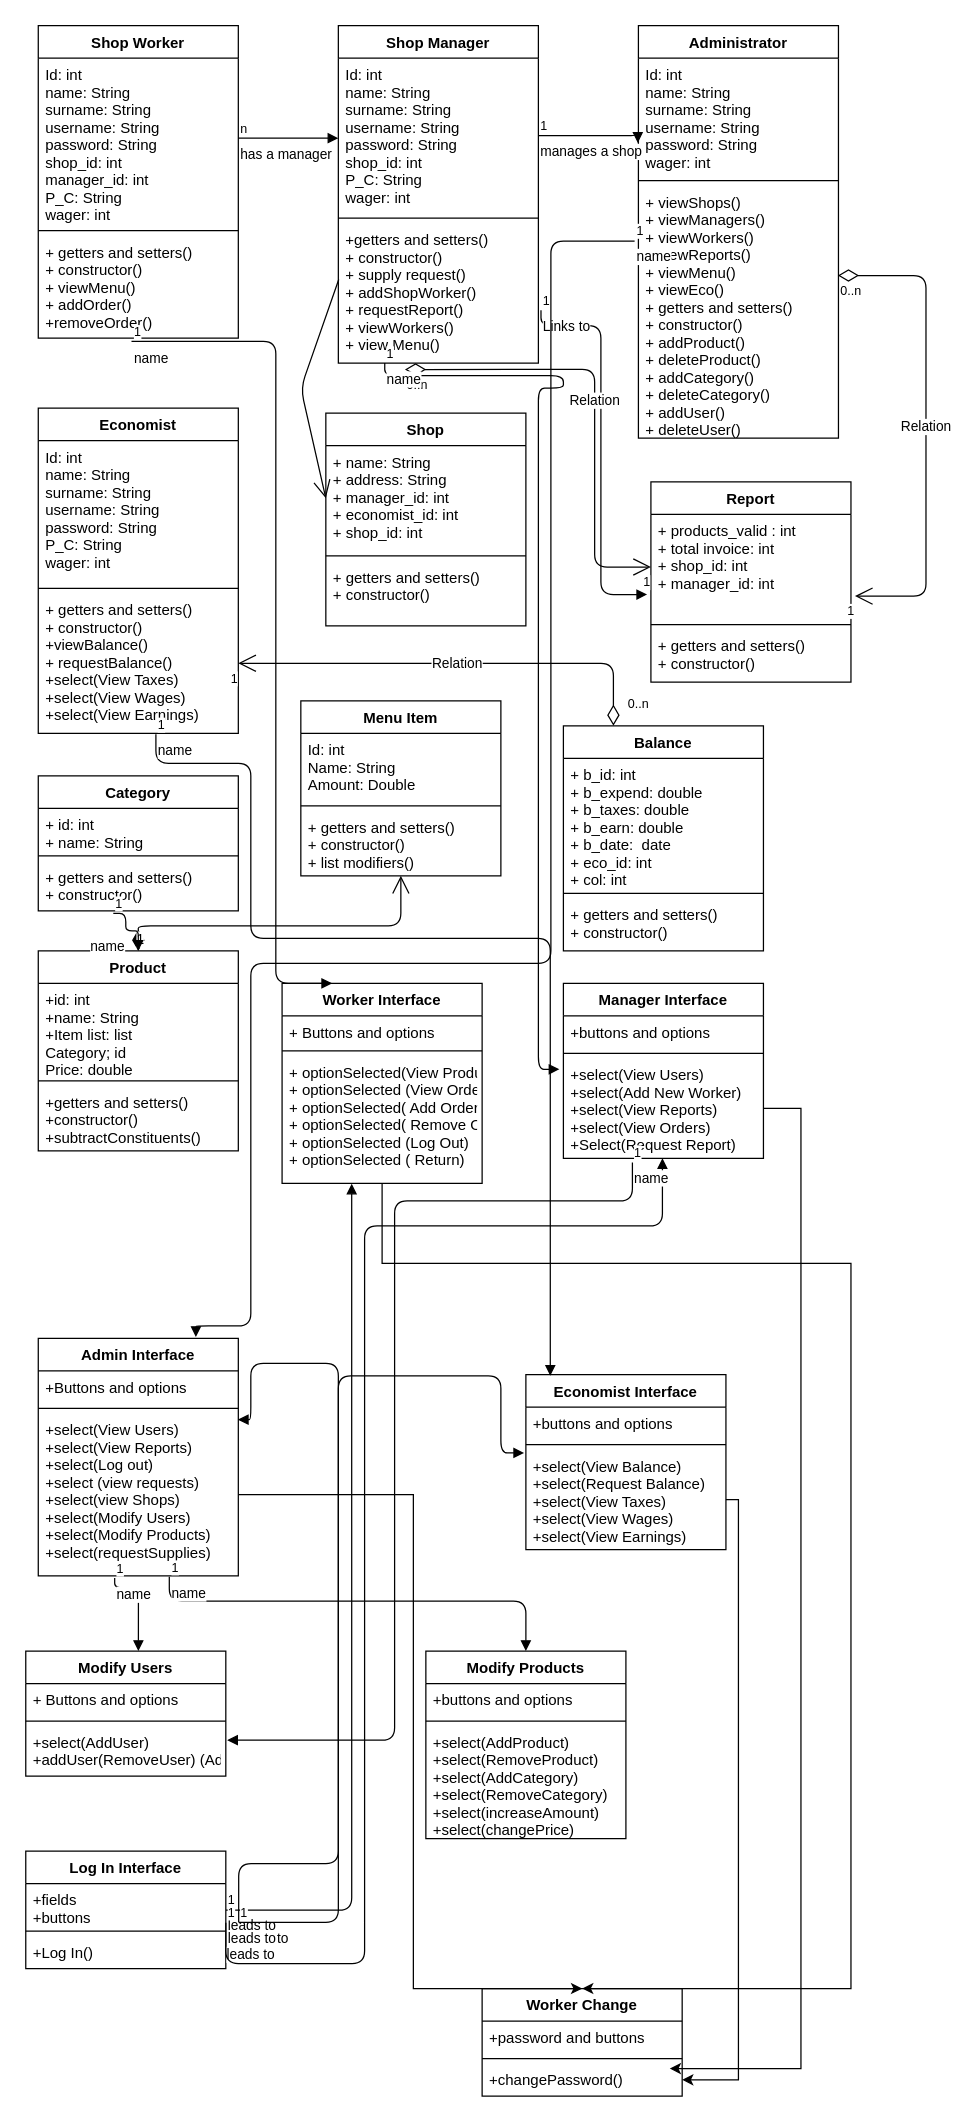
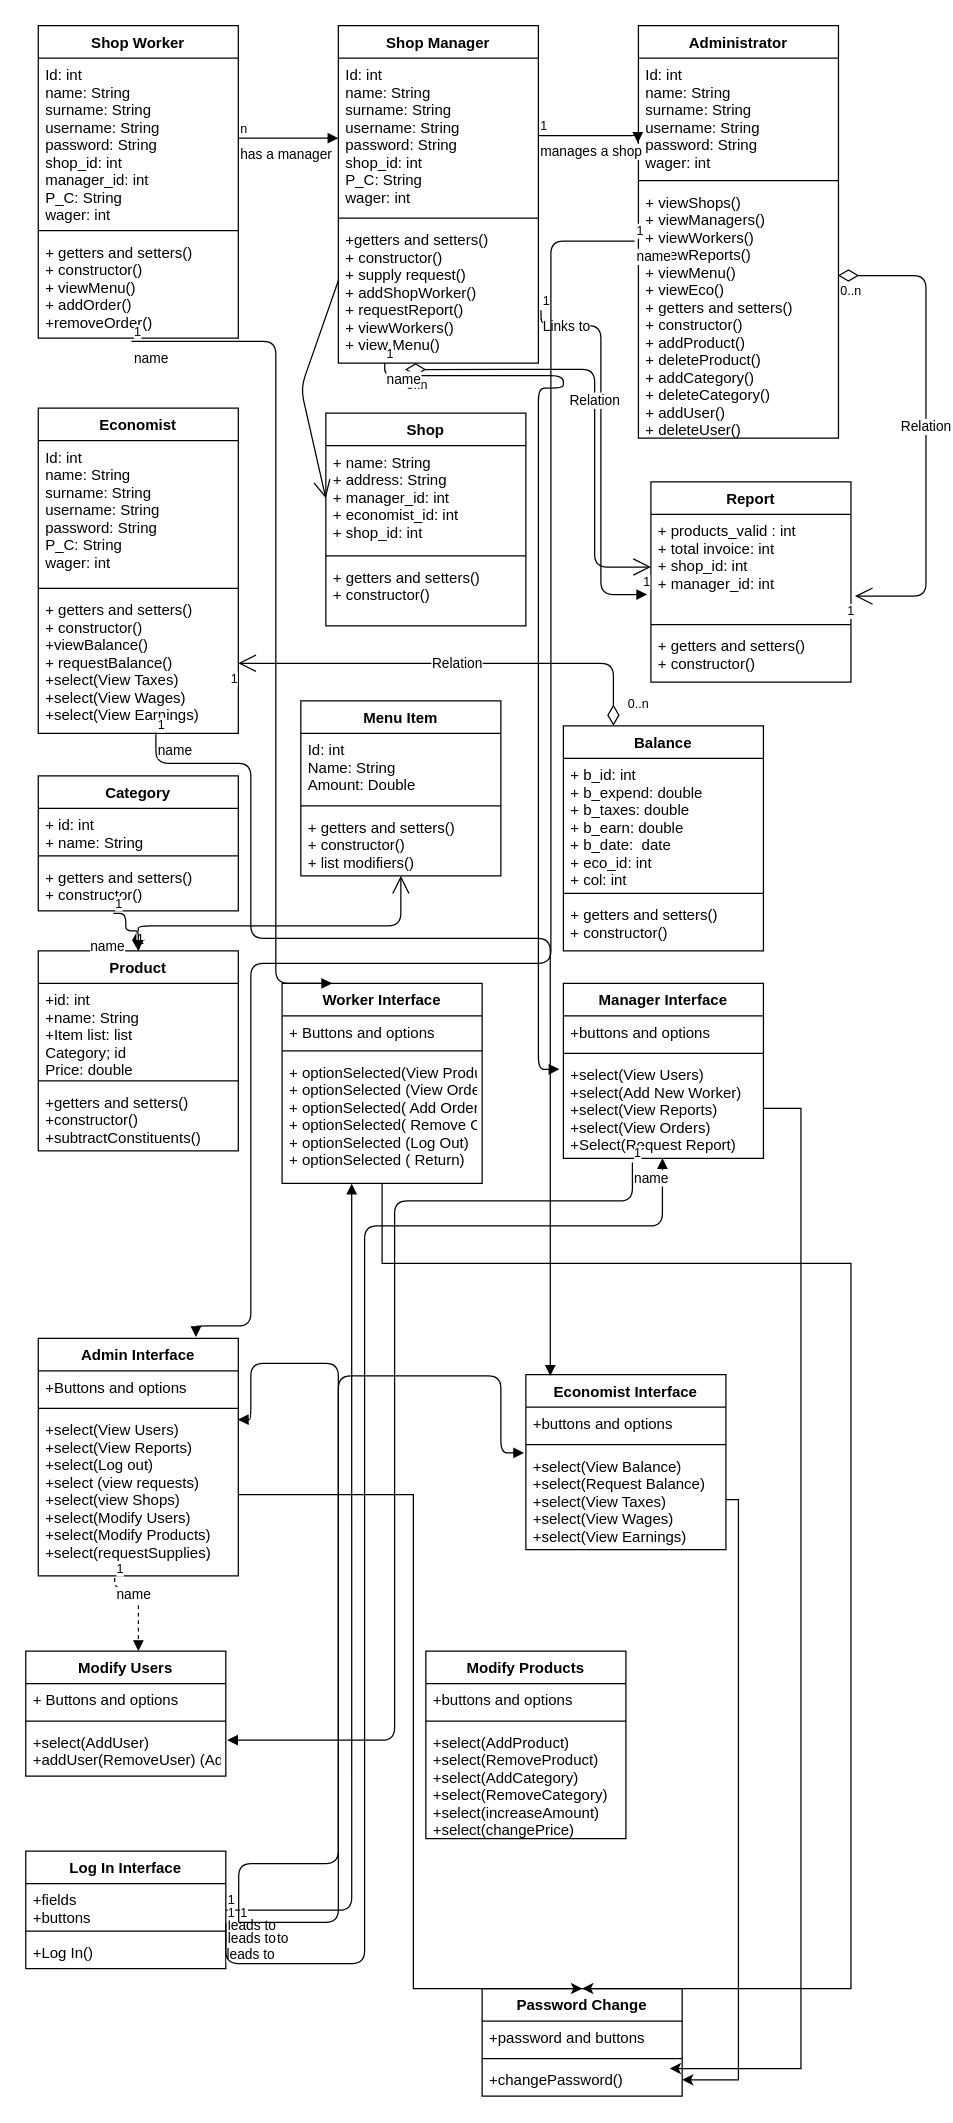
(379, 1601) -> none
(138, 1620) -> (138, 1620)
(581, 2005) -> (581, 2005)
